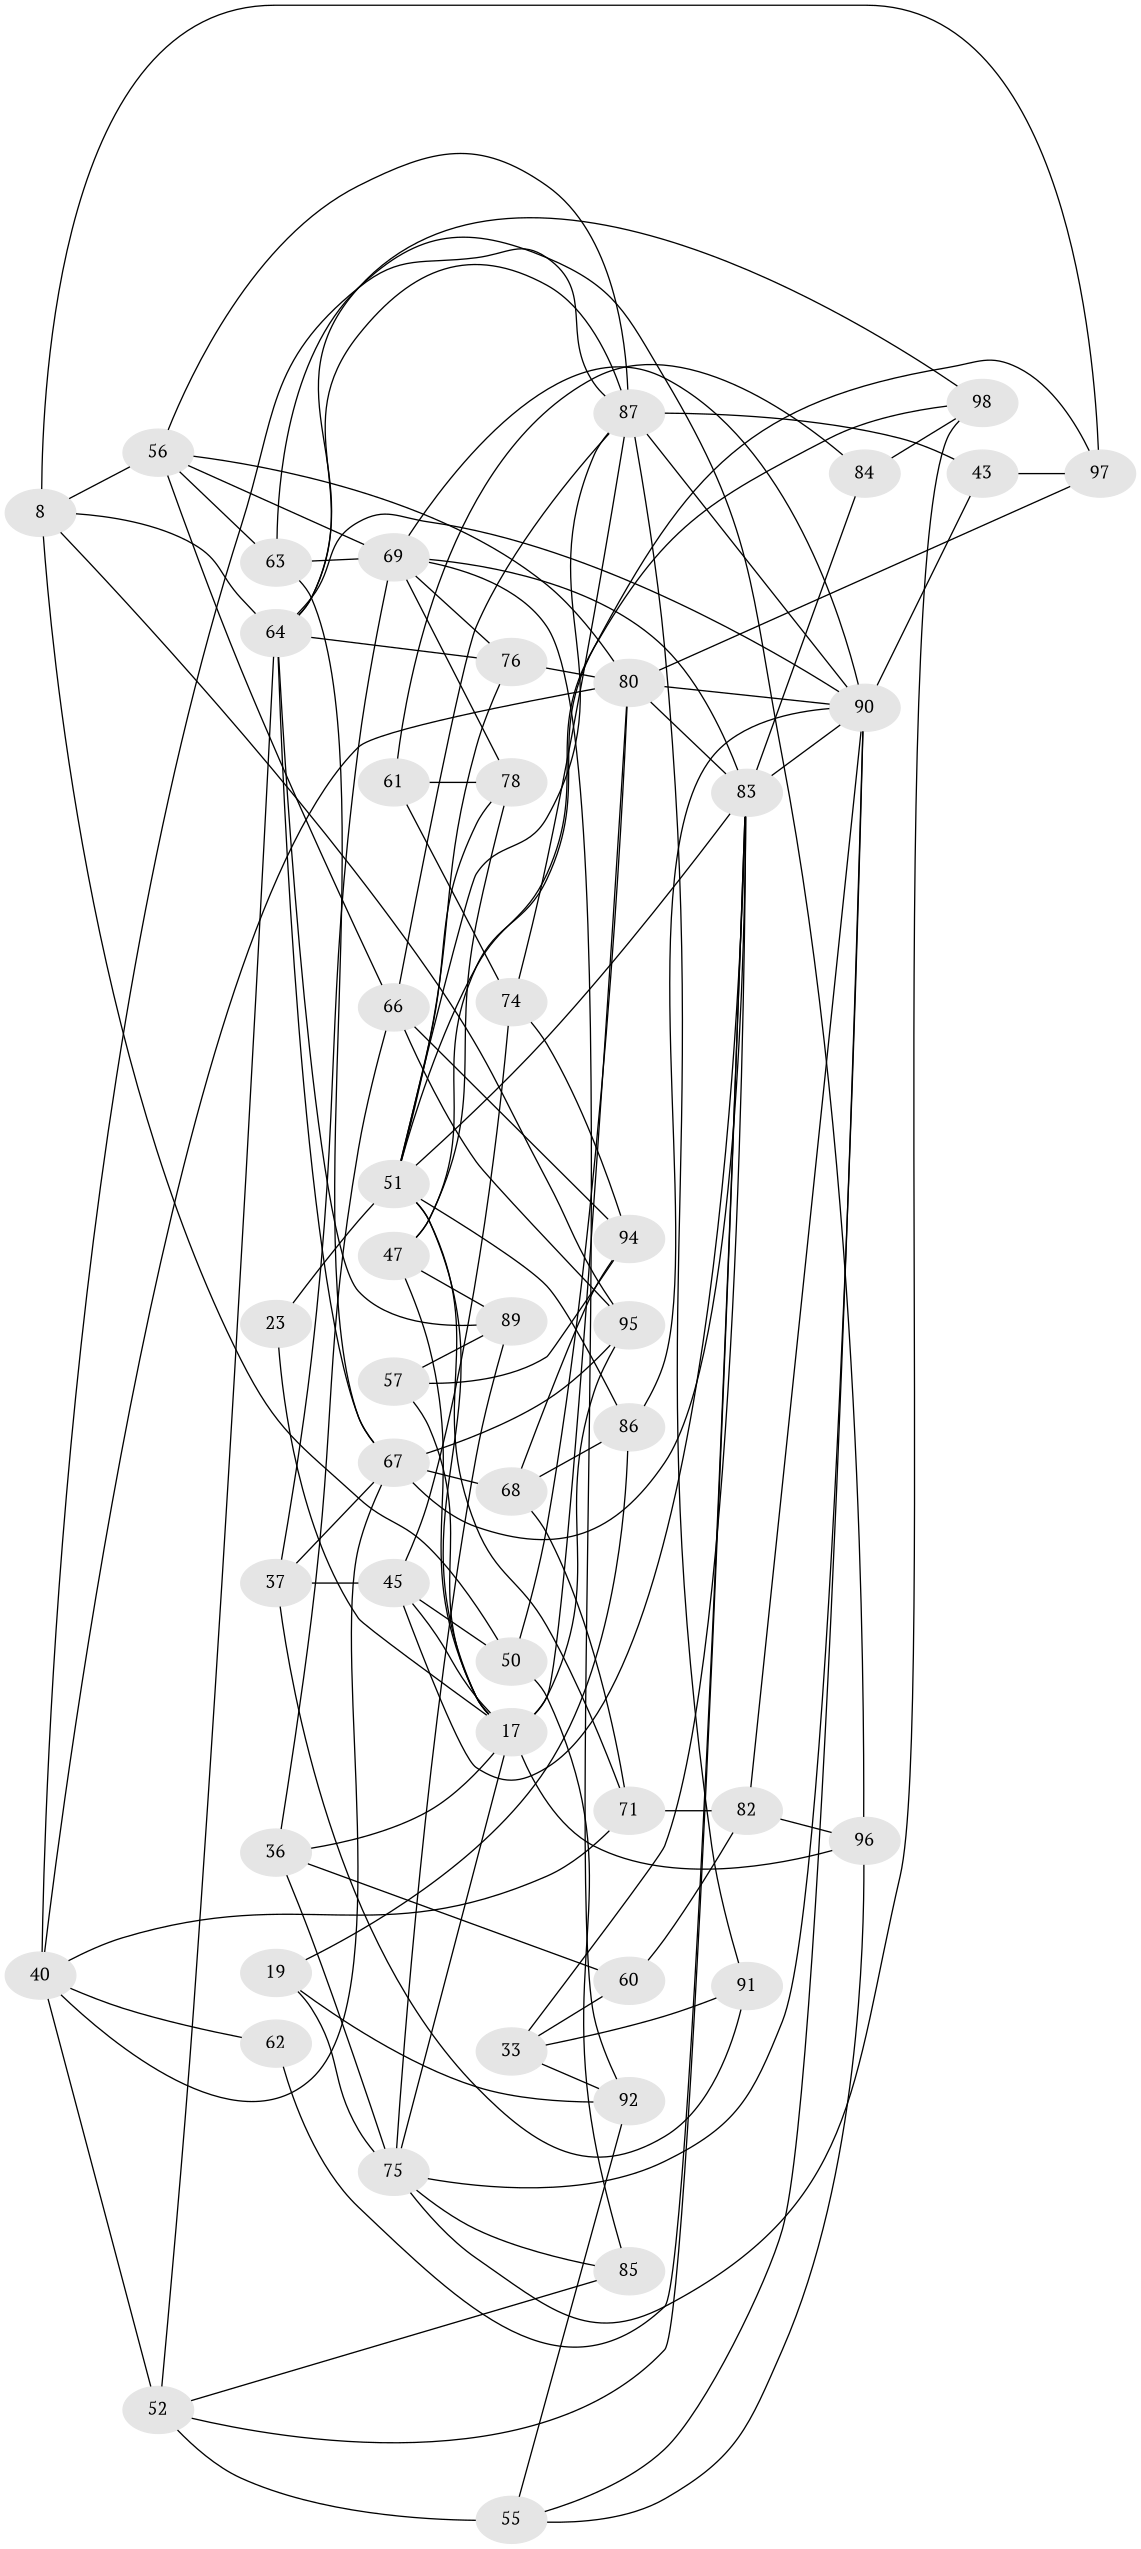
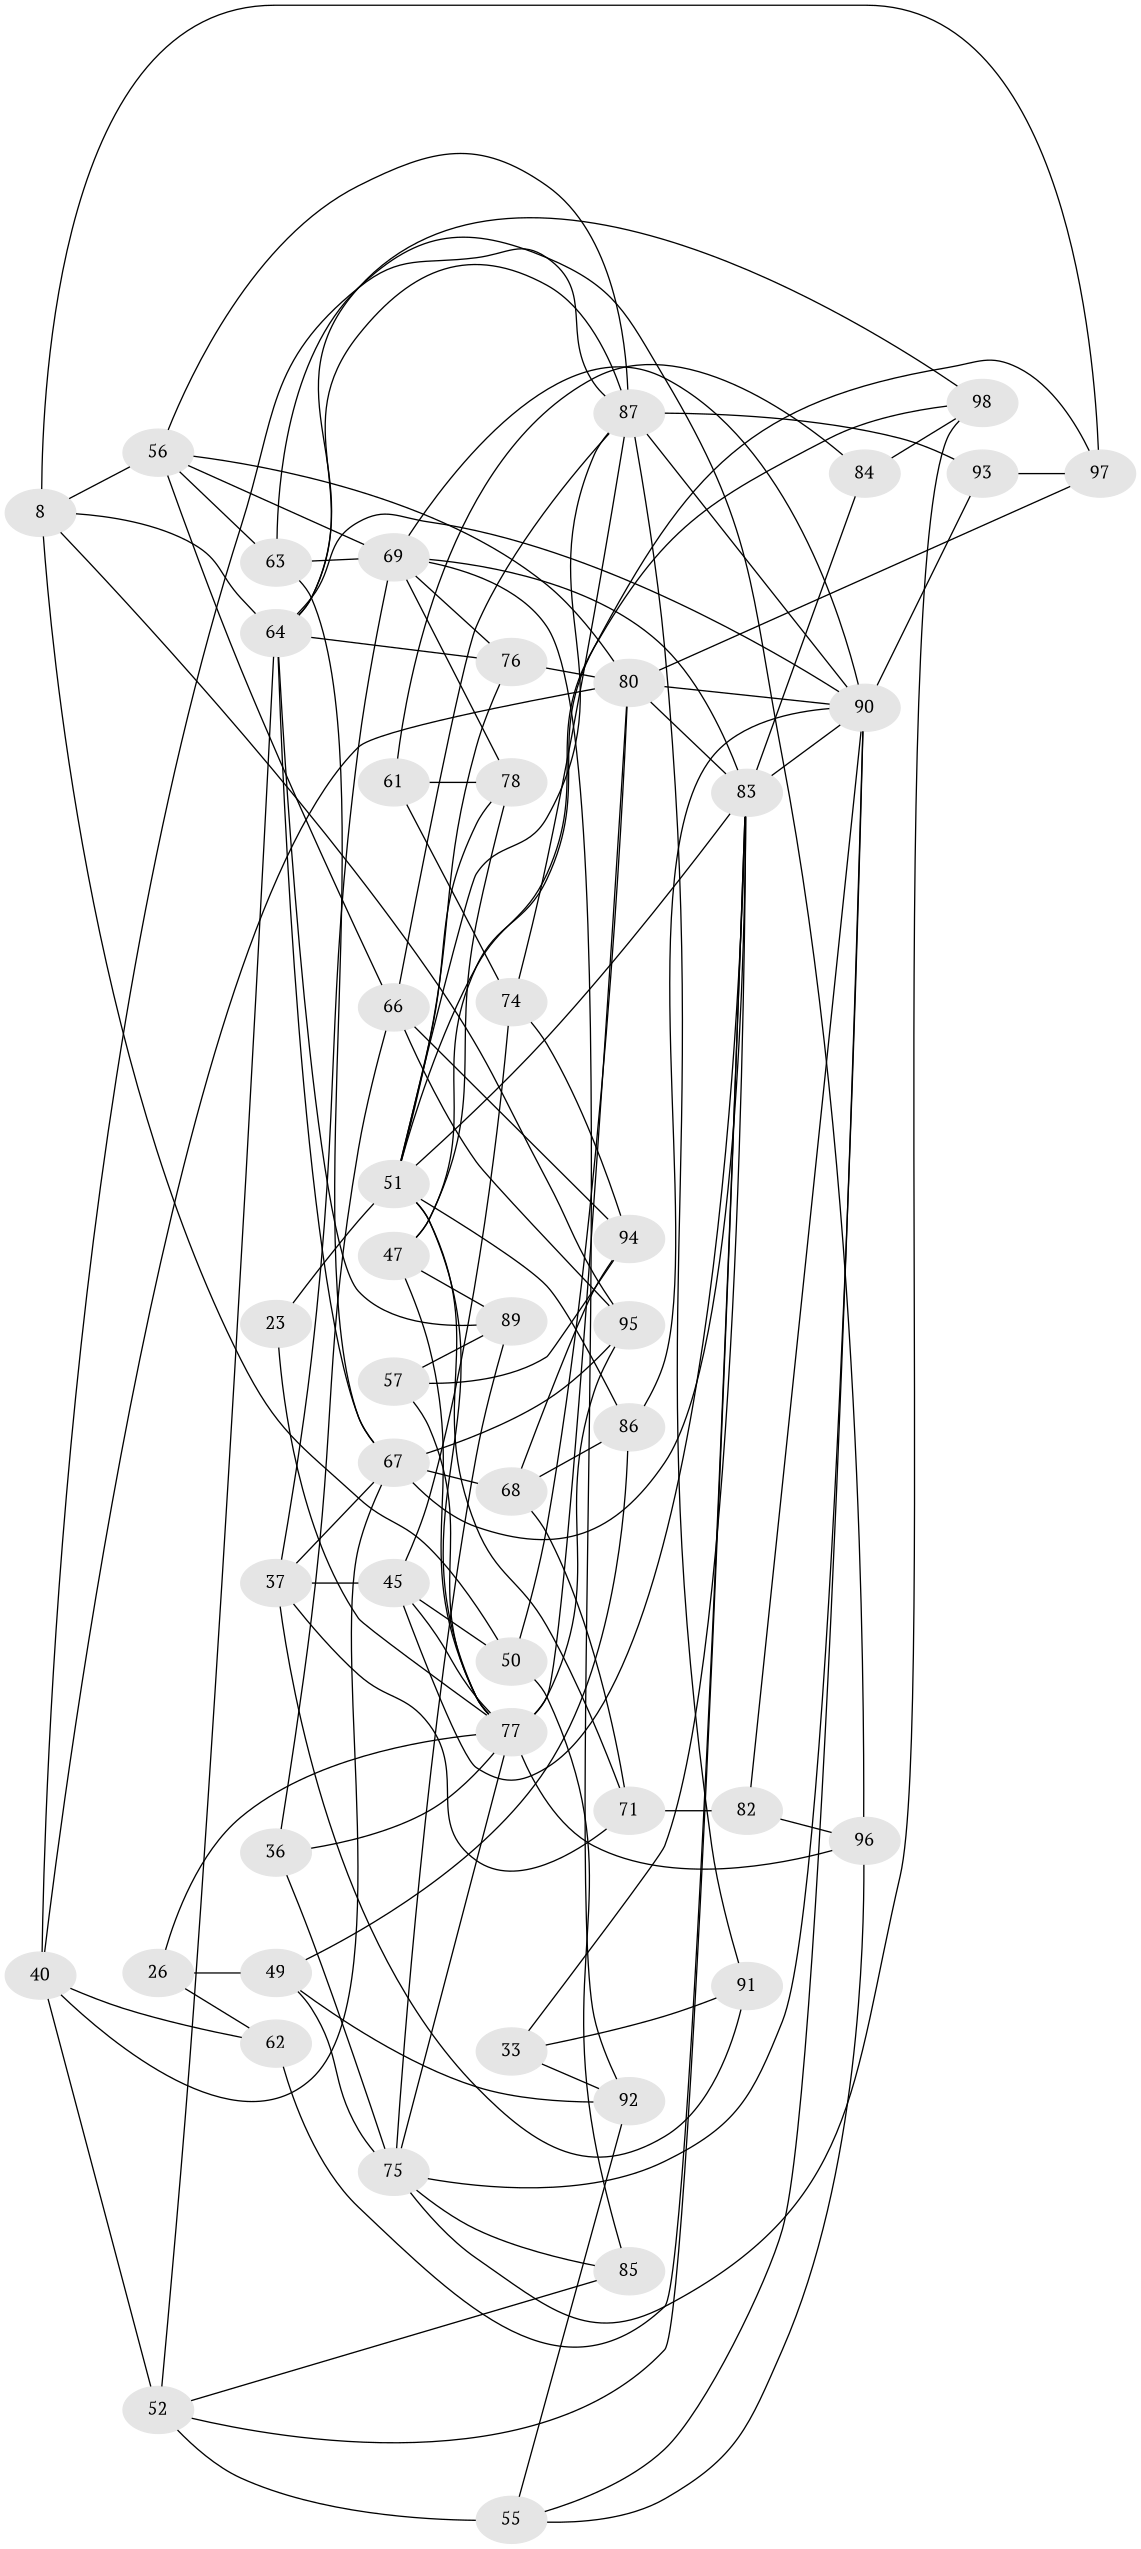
(983, 474) -> (983, 474)
(512, 1732) -> (512, 1732)
(346, 1915) -> (447, 1775)
none -> (158, 1973)
(276, 1973) -> (276, 1973)
(629, 1981) -> none
